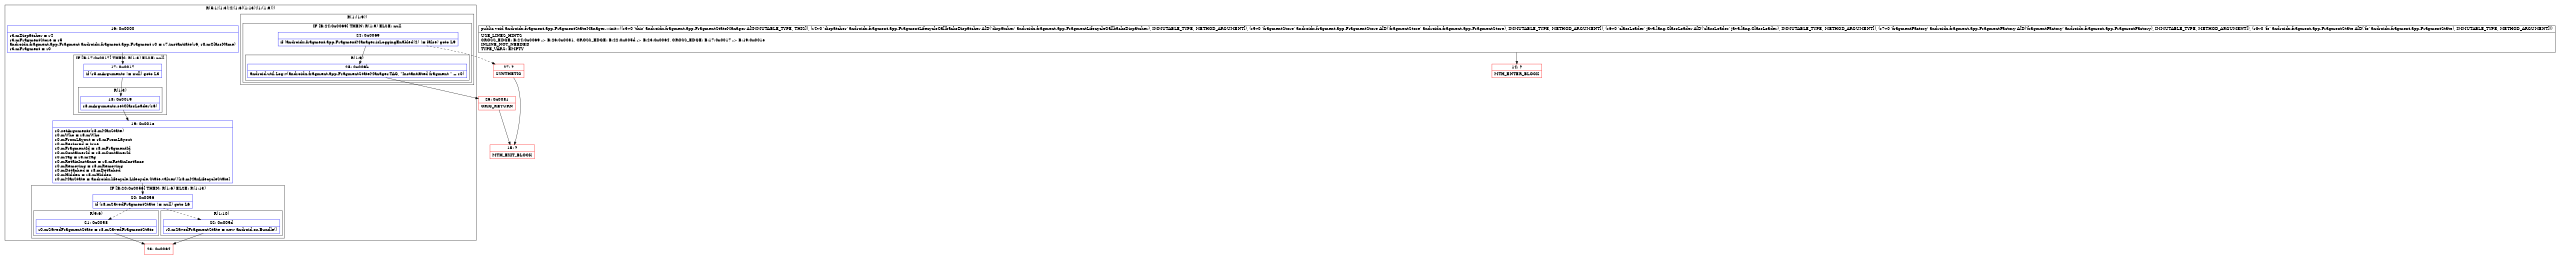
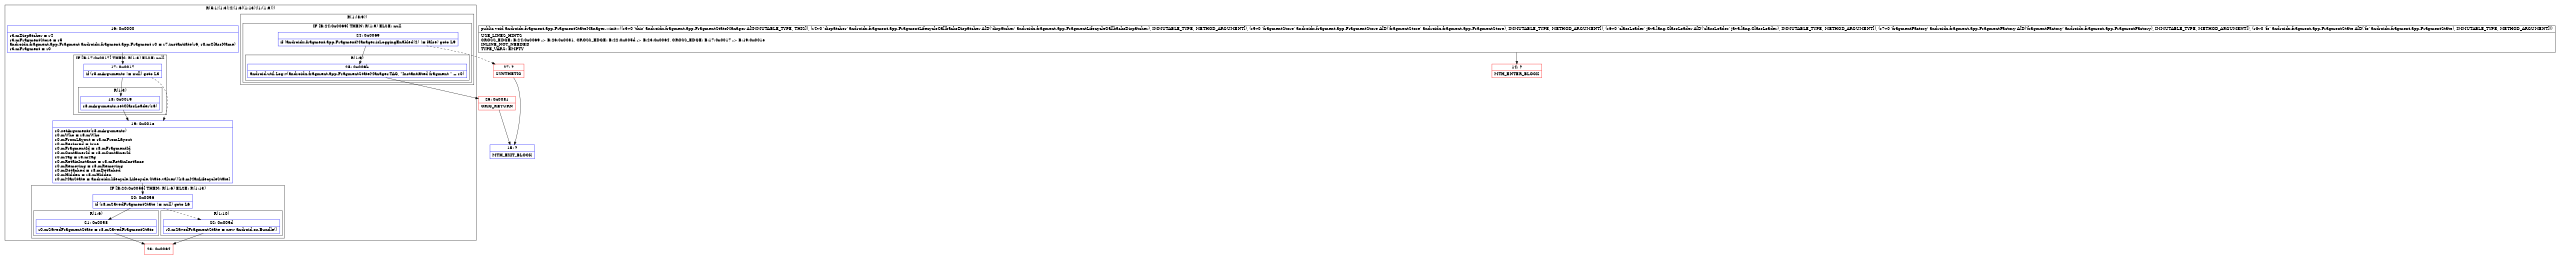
(357, 17) -> (357, 17)
none -> (165, 89)
(90, 131) -> (91, 131)
(512, 152) -> (512, 152)
(121, 213) -> (121, 213)
(96, 214) -> (96, 214)
